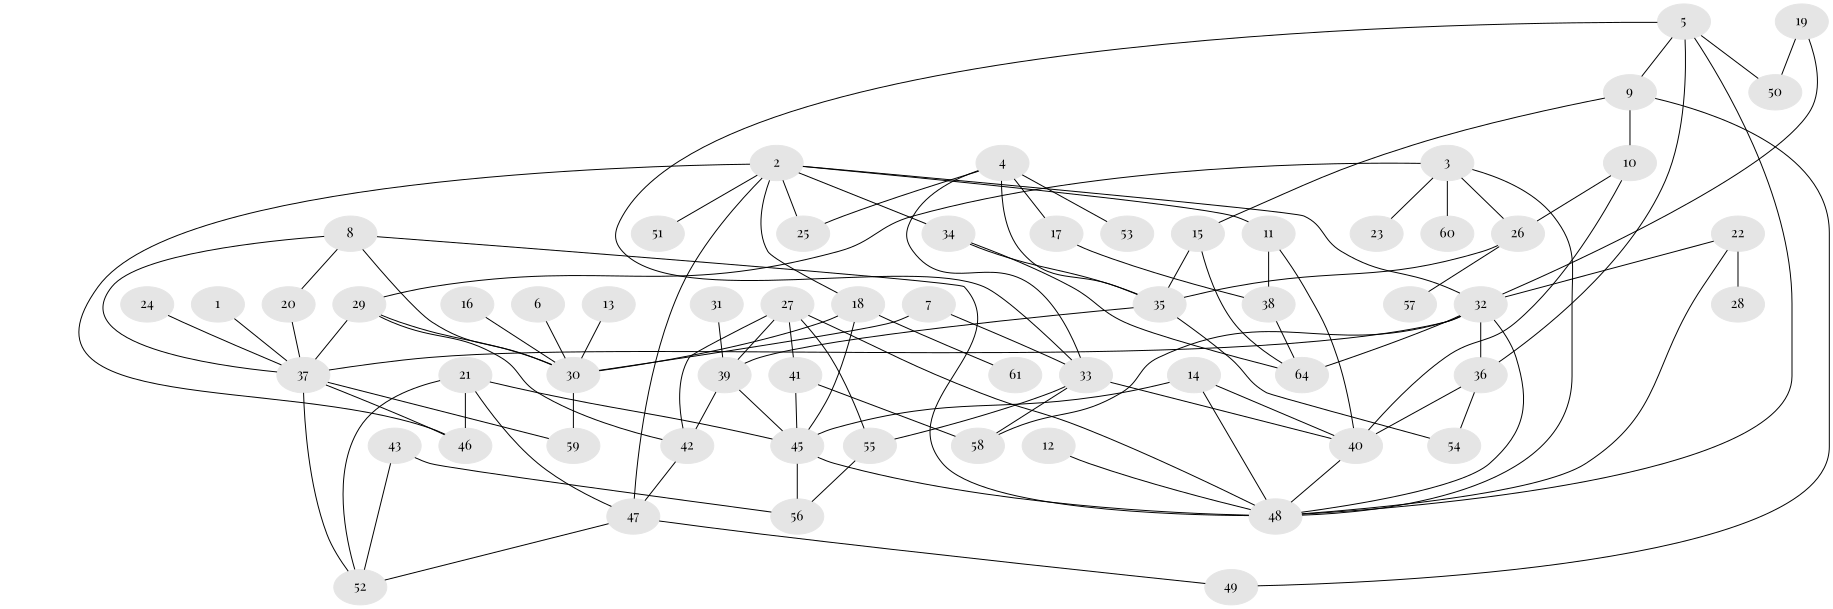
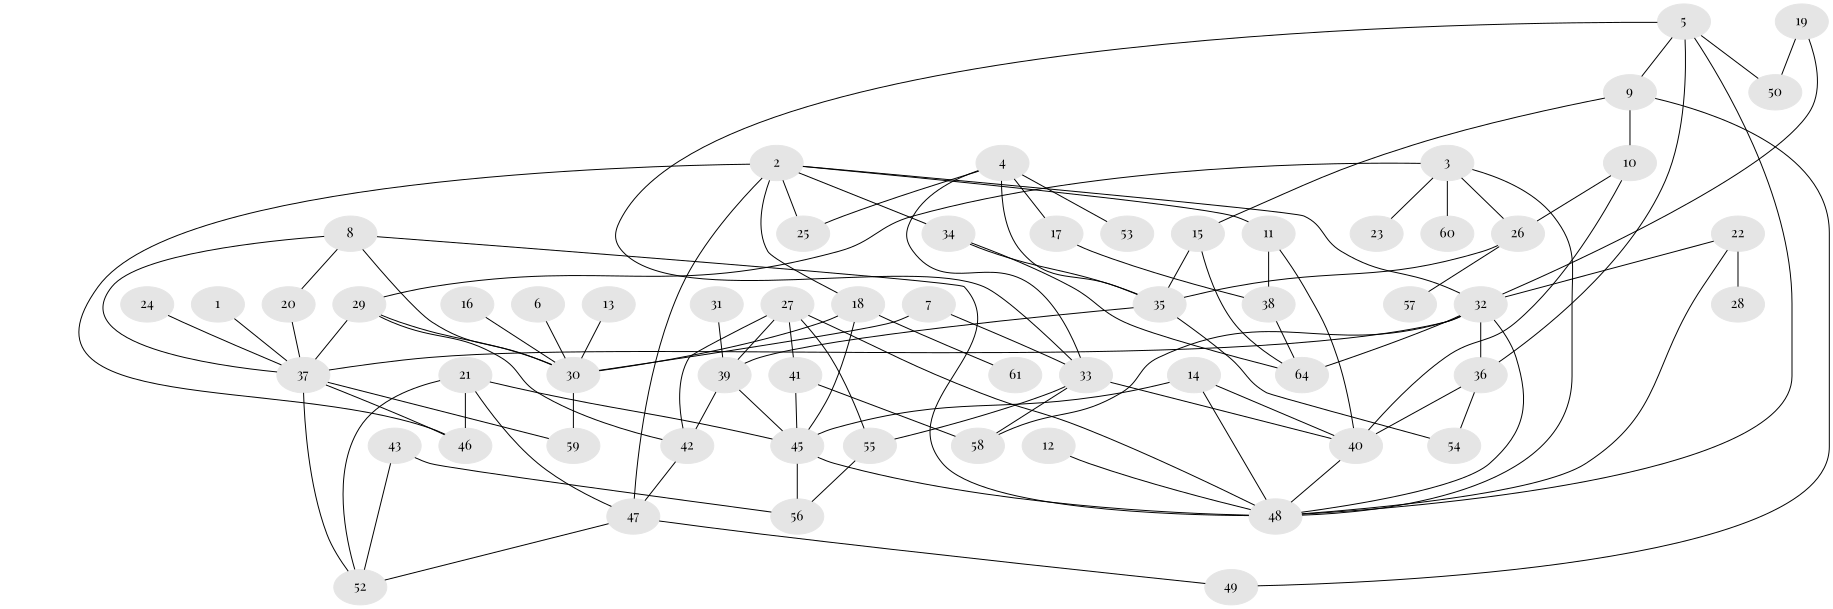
(658, 234) -> none
